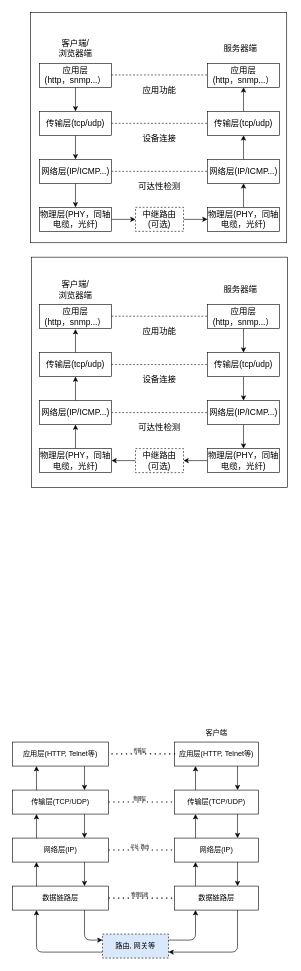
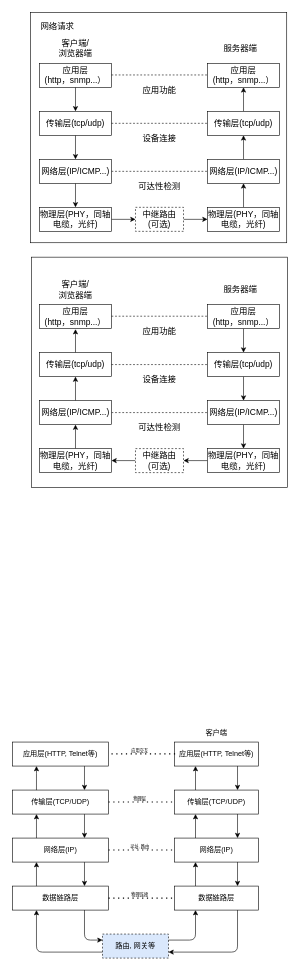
none -> (57, 27)
(140, 751) -> (140, 751)
